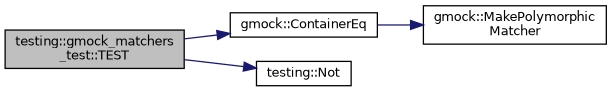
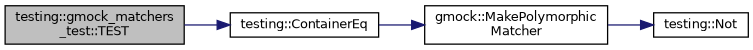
(304, 25) -> (304, 25)
(214, 63) -> (624, 25)
